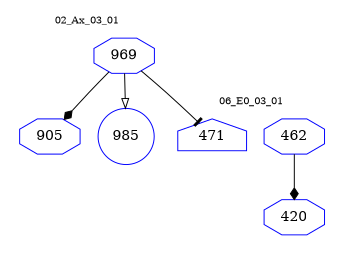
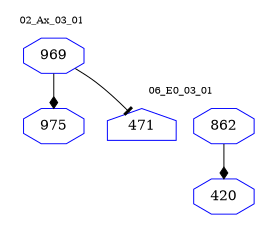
(50, 136) -> (54, 126)
(126, 136) -> none
(294, 136) -> (224, 126)
